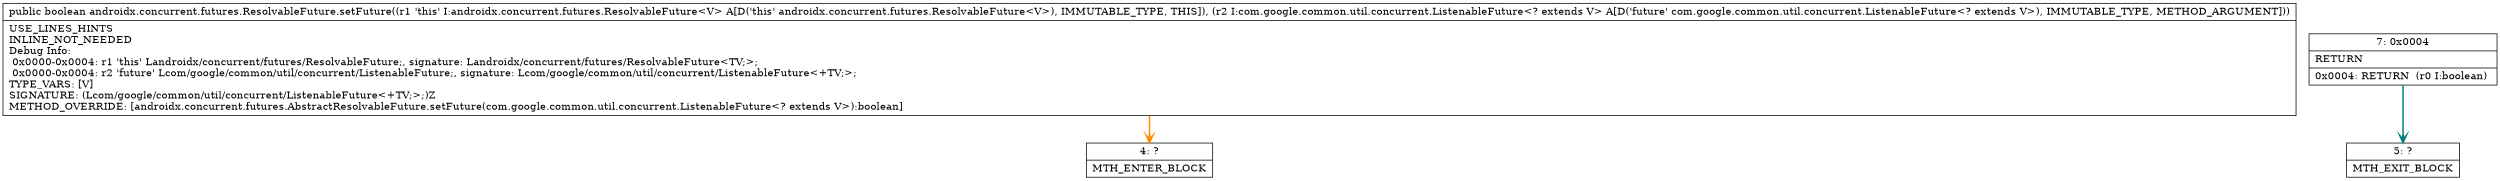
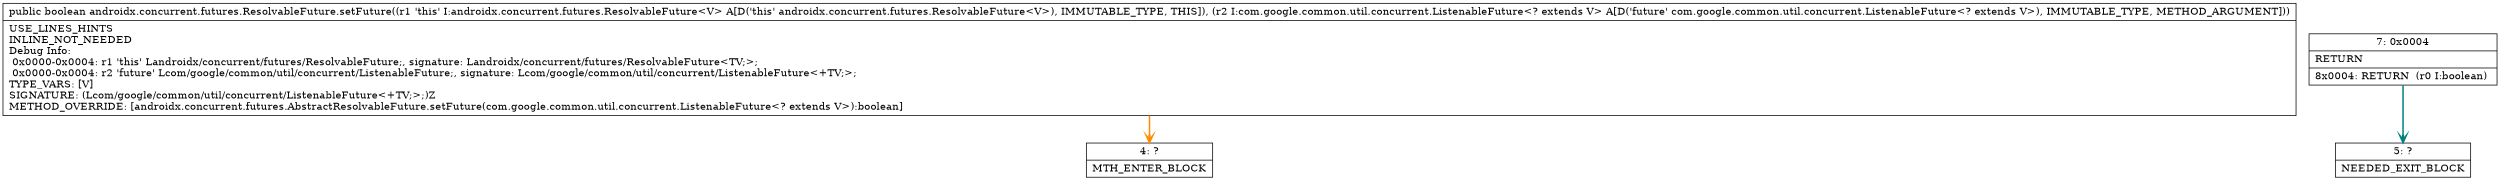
(2403, 76) -> (2403, 76)
(2403, 168) -> (2403, 168)
